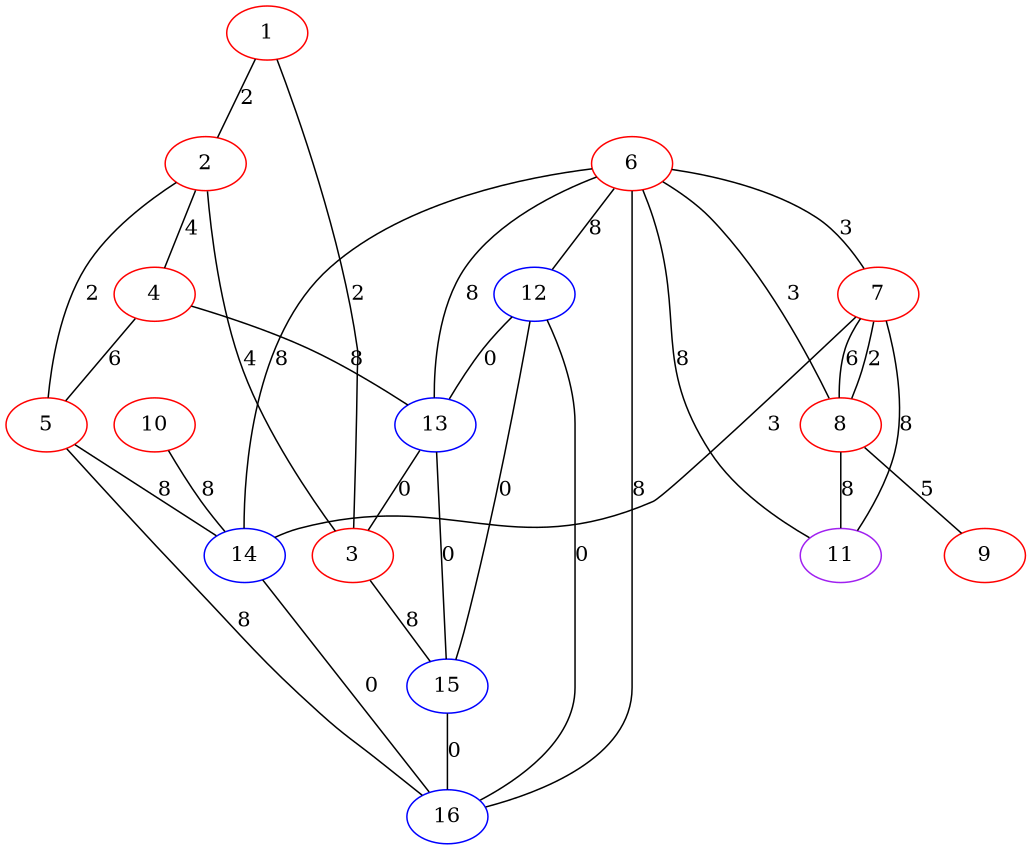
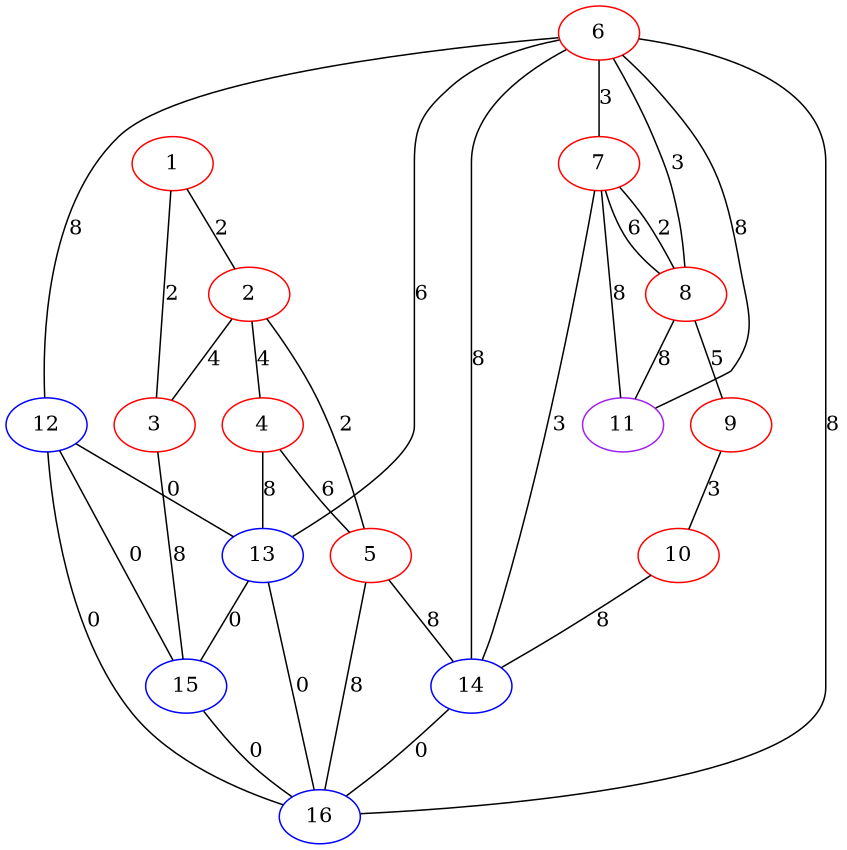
(473, 294) -> (422, 294)
(394, 490) -> (291, 686)
none -> (705, 490)
